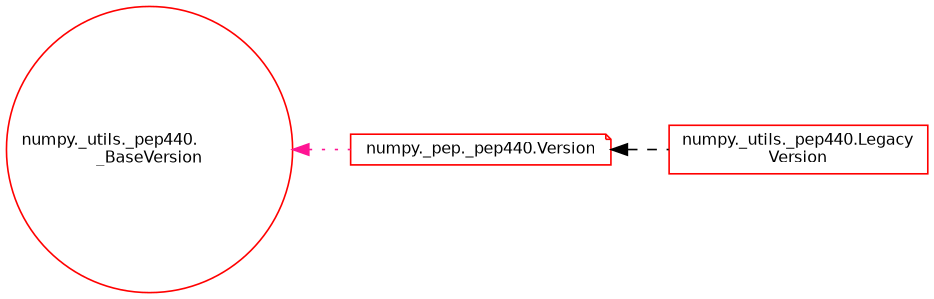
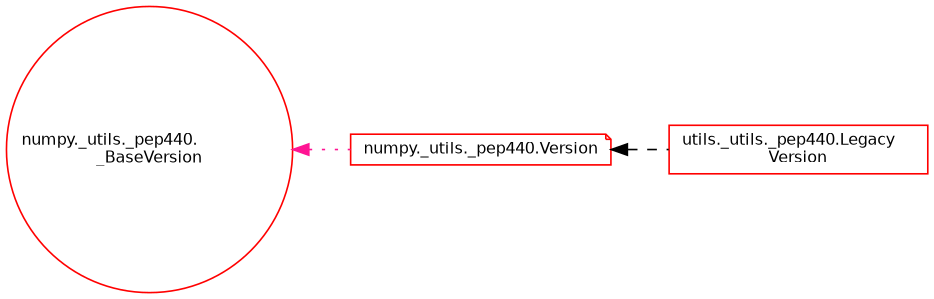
(481, 150) -> (481, 150)
(798, 150) -> (798, 150)
